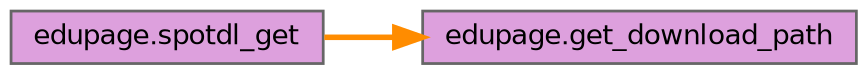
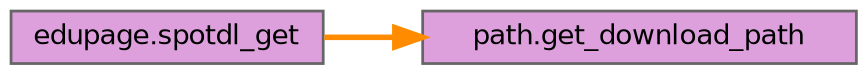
(640, 37) -> (640, 37)
